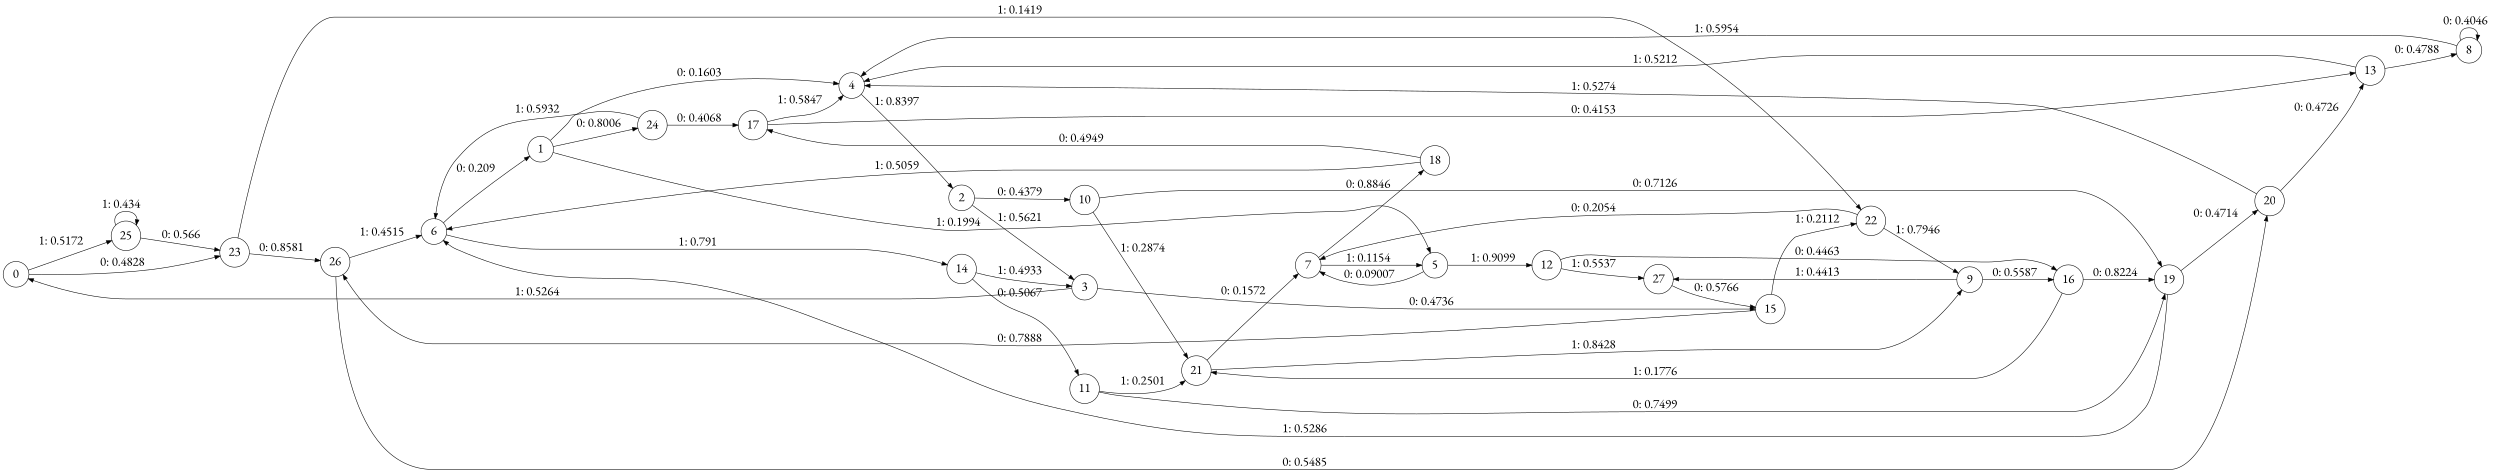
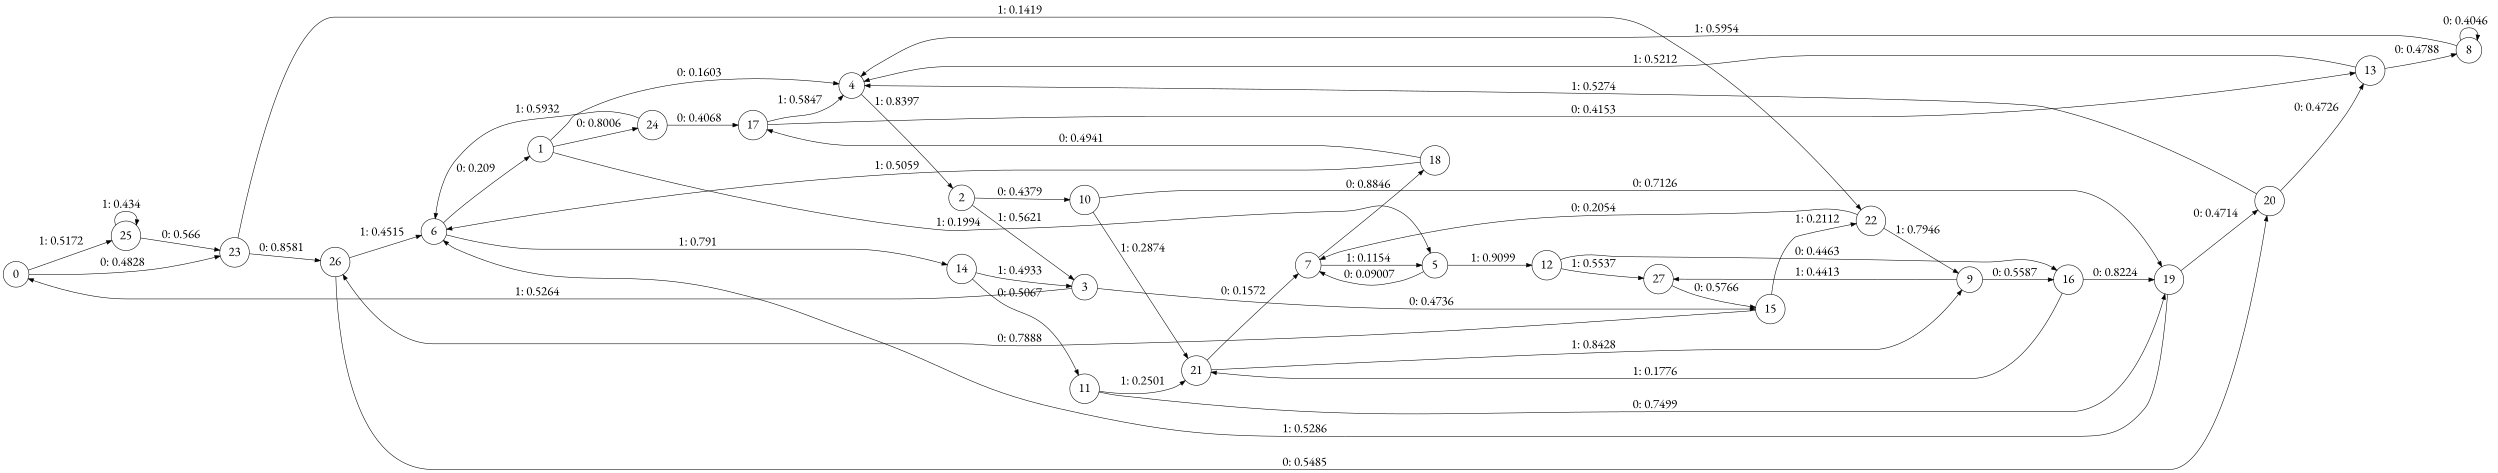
(1085, 138) -> (1085, 138)
